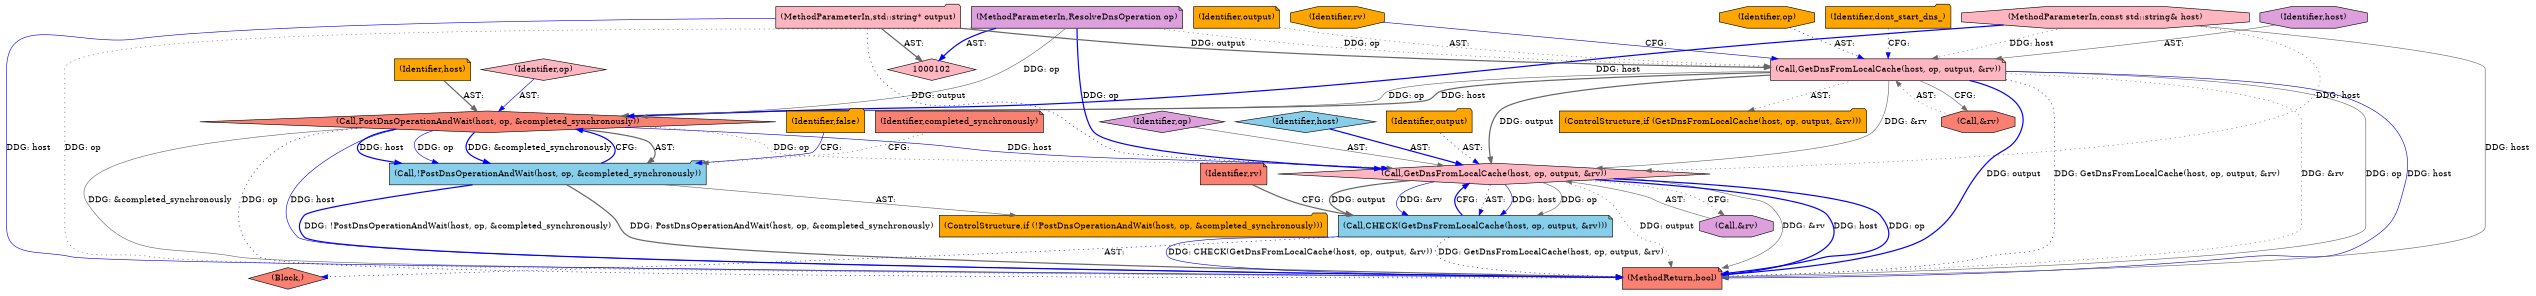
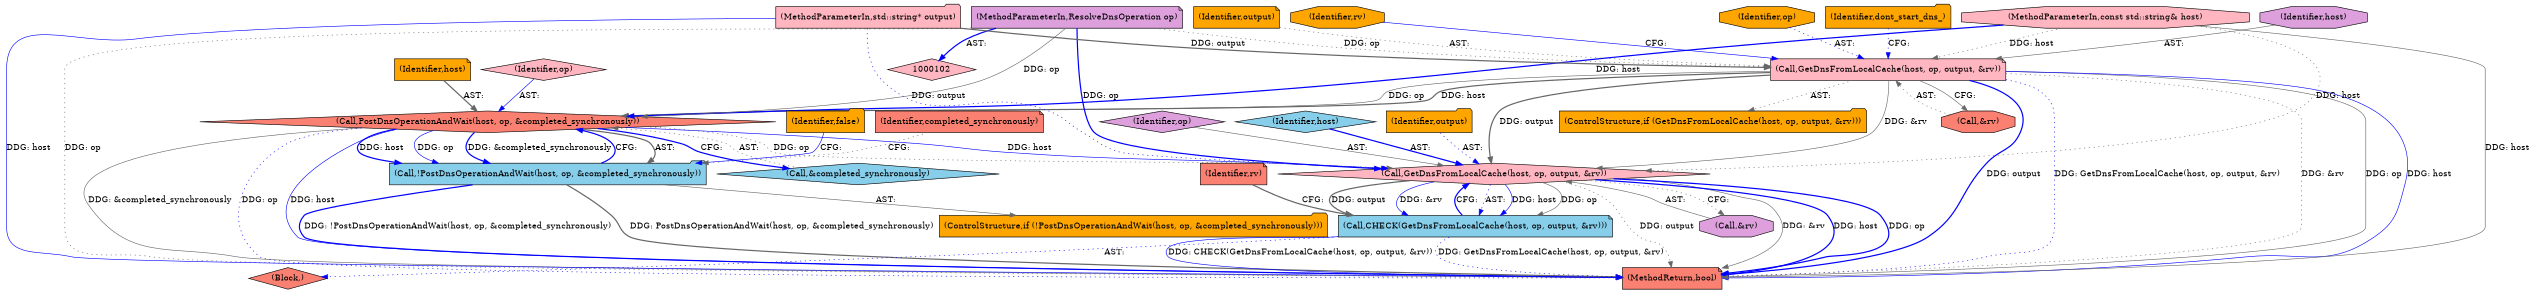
(899, 43) -> none
none -> (858, 174)
